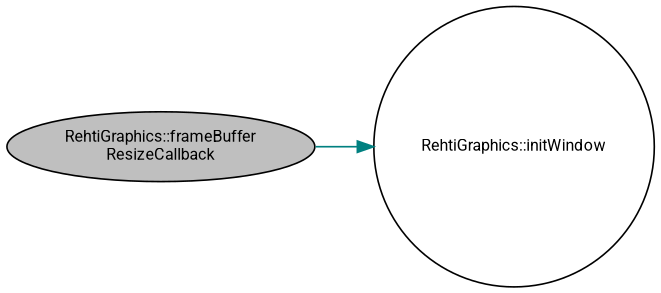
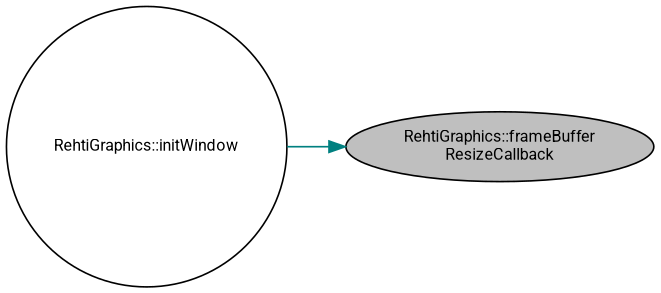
(336, 147) -> (308, 147)
